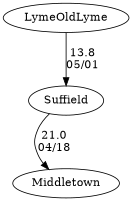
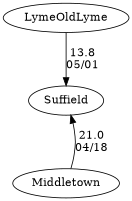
(35, 137) -> (75, 146)
